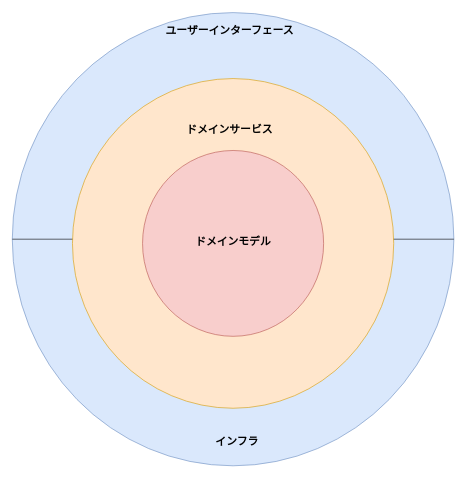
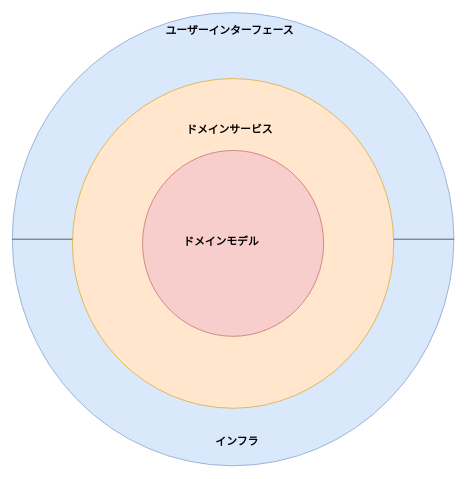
(233, 242) -> (221, 242)
